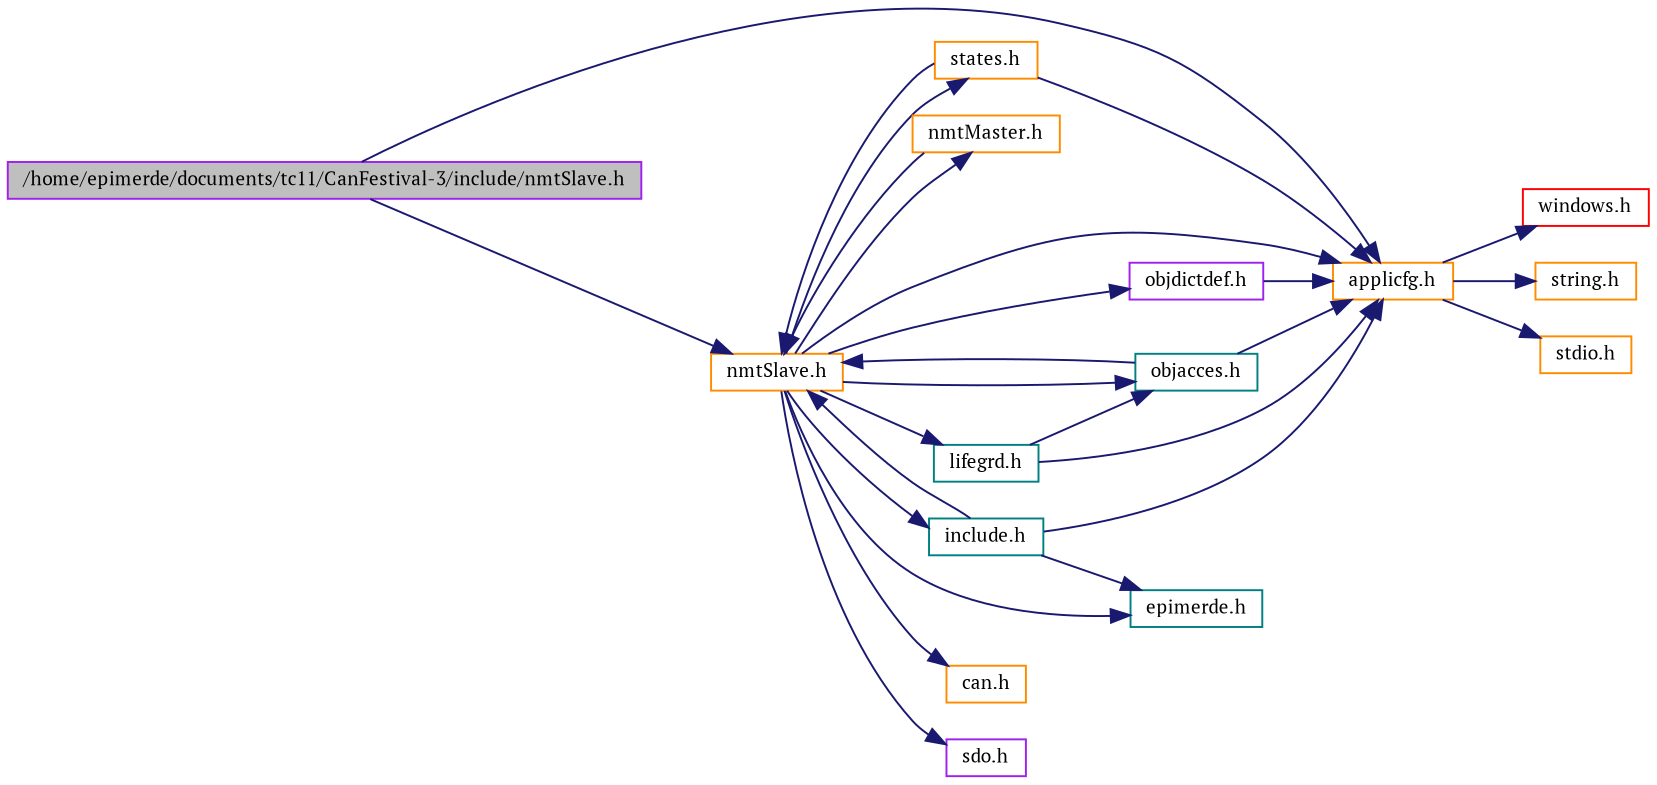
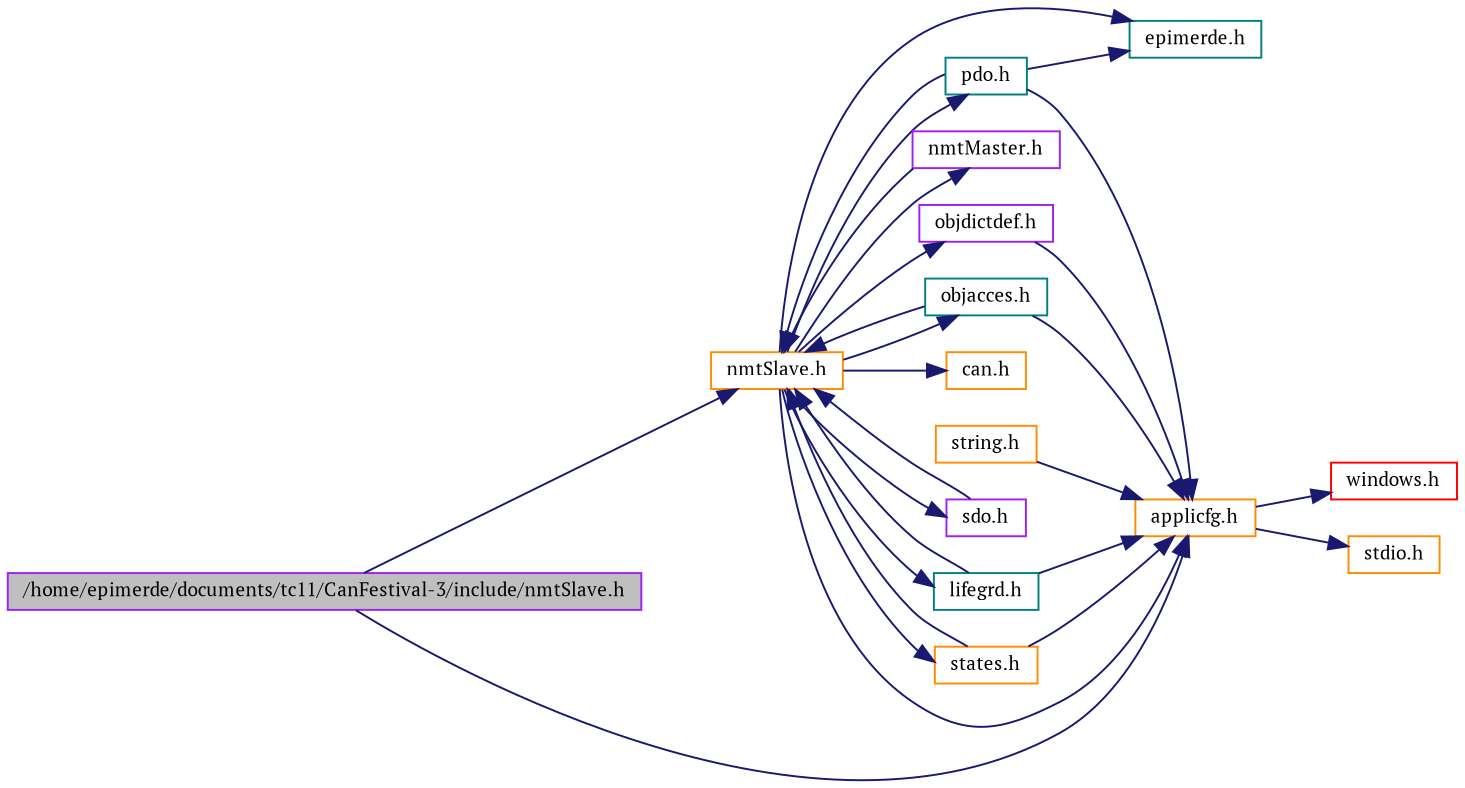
(986, 134) -> (986, 150)
(1484, 281) -> (1080, 477)
(1082, 422) -> (876, 501)
none -> (898, 454)
(986, 537) -> (986, 76)
